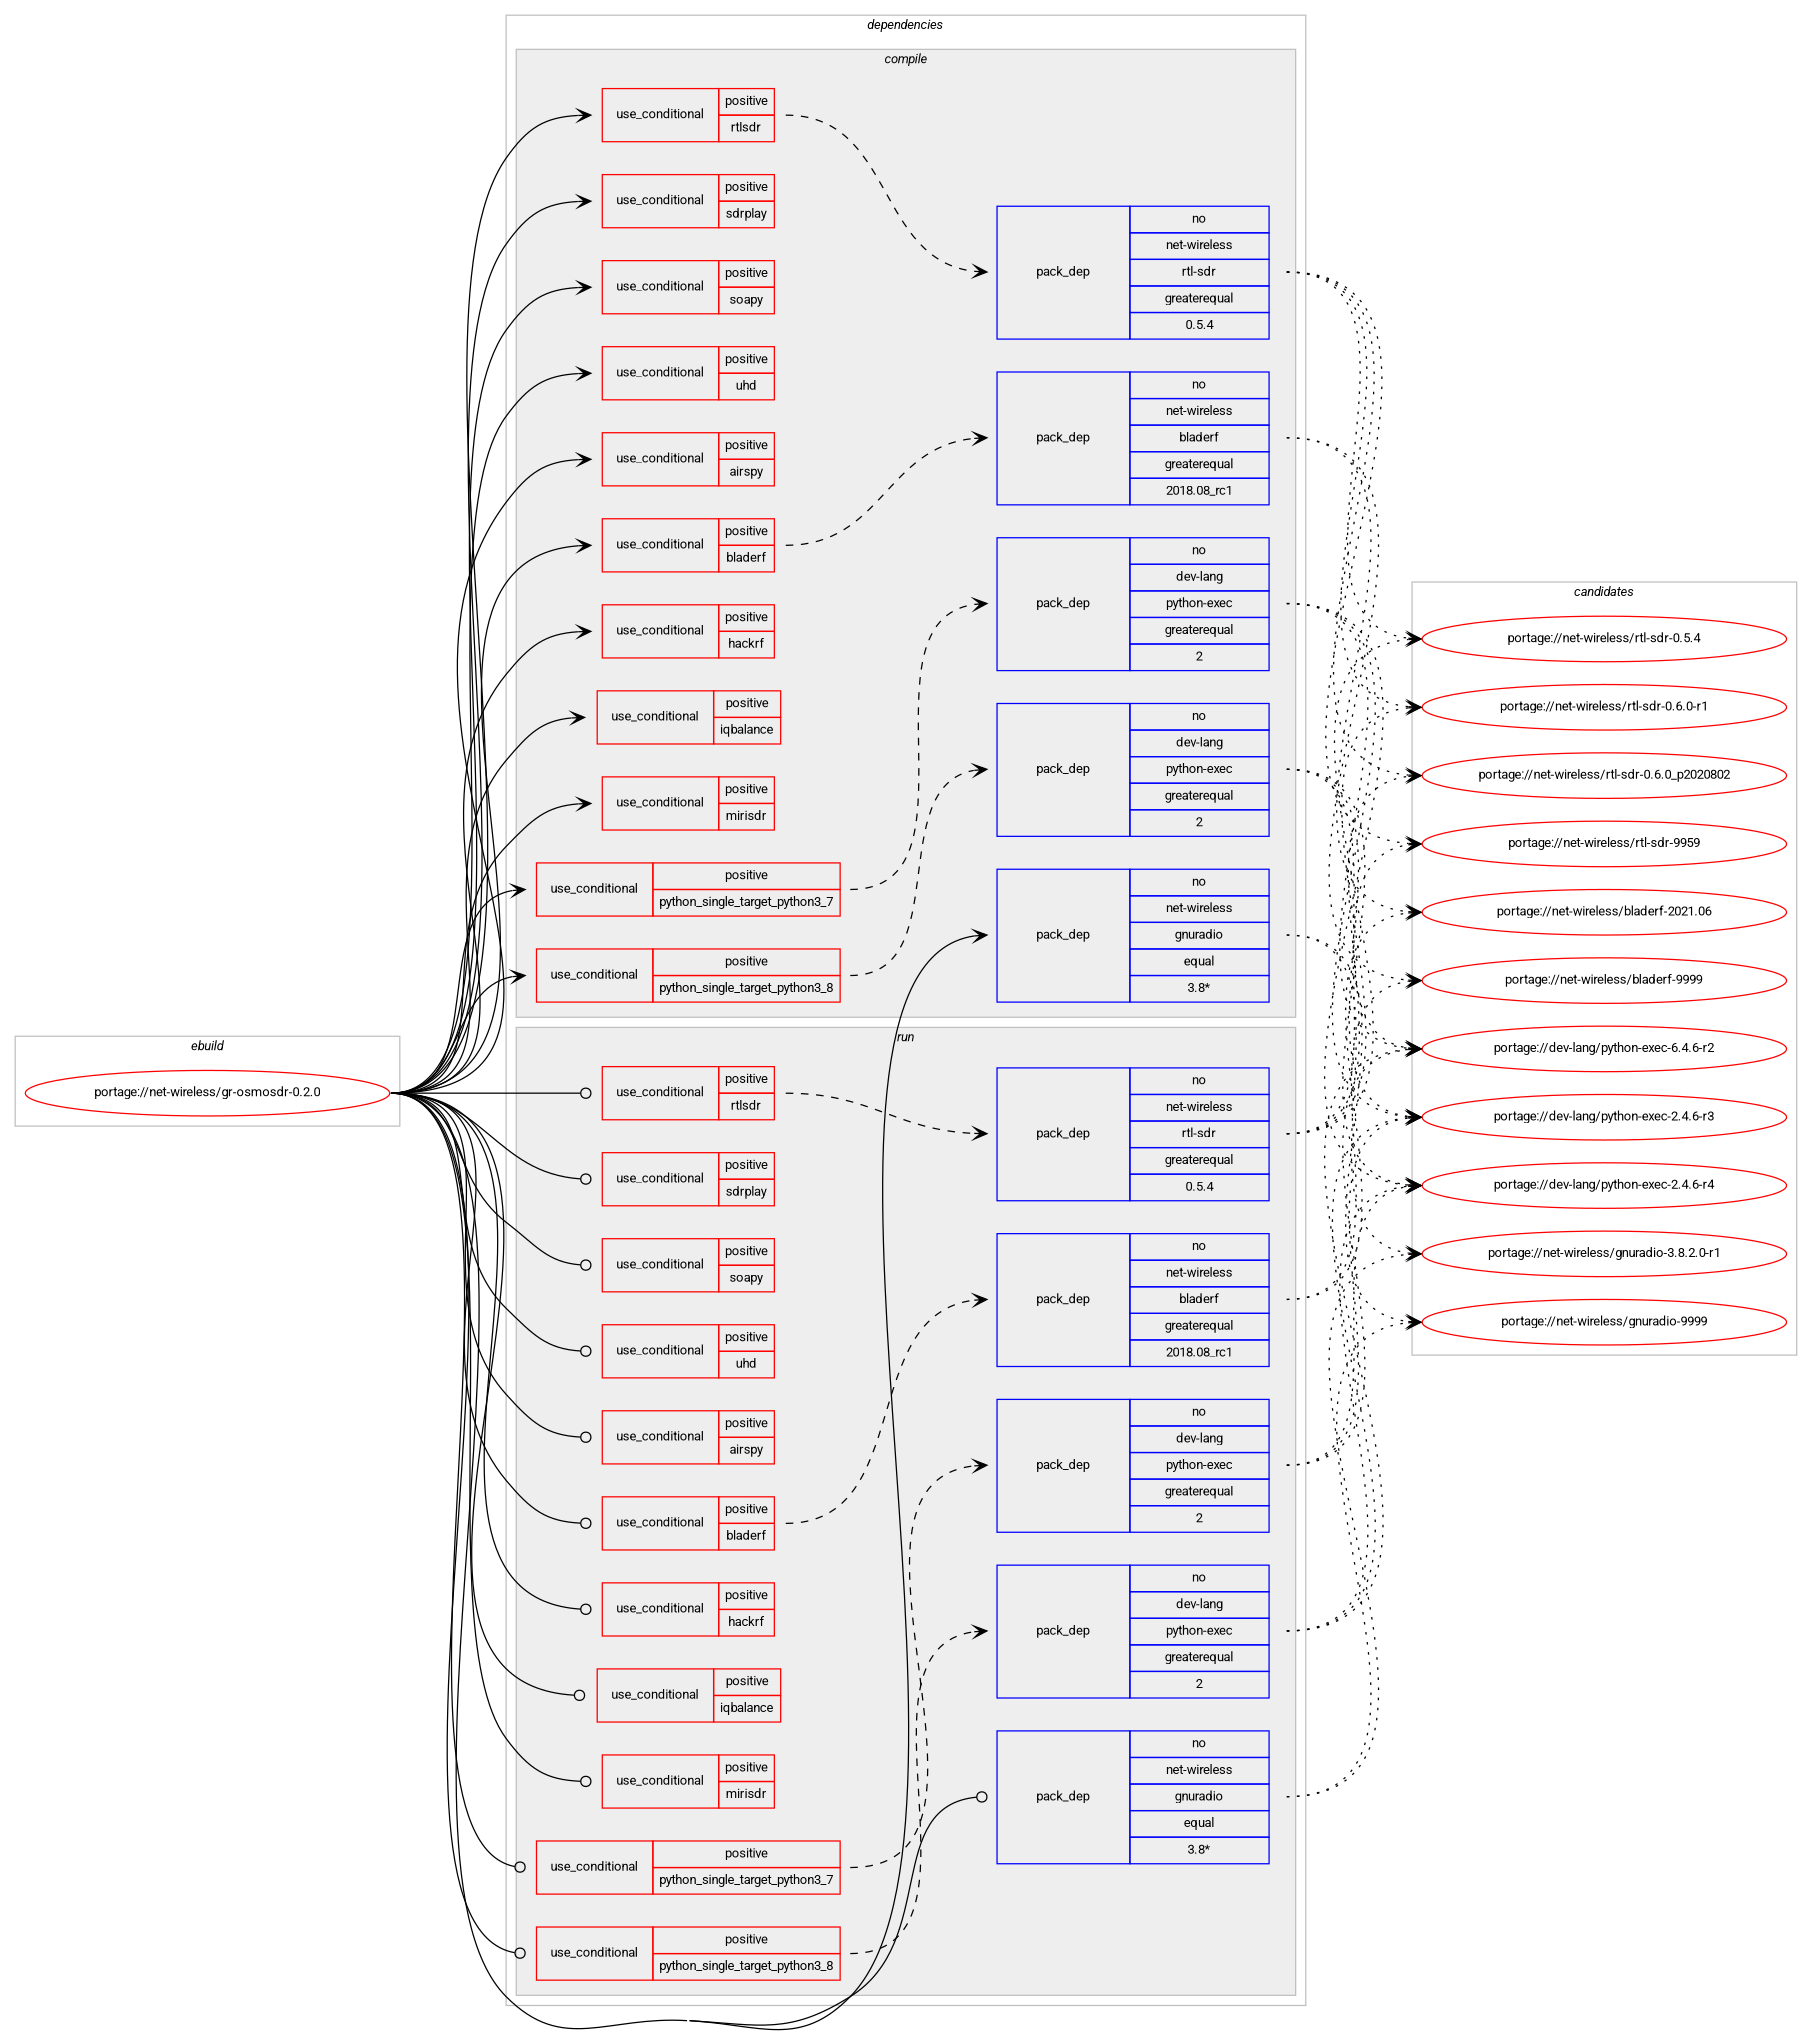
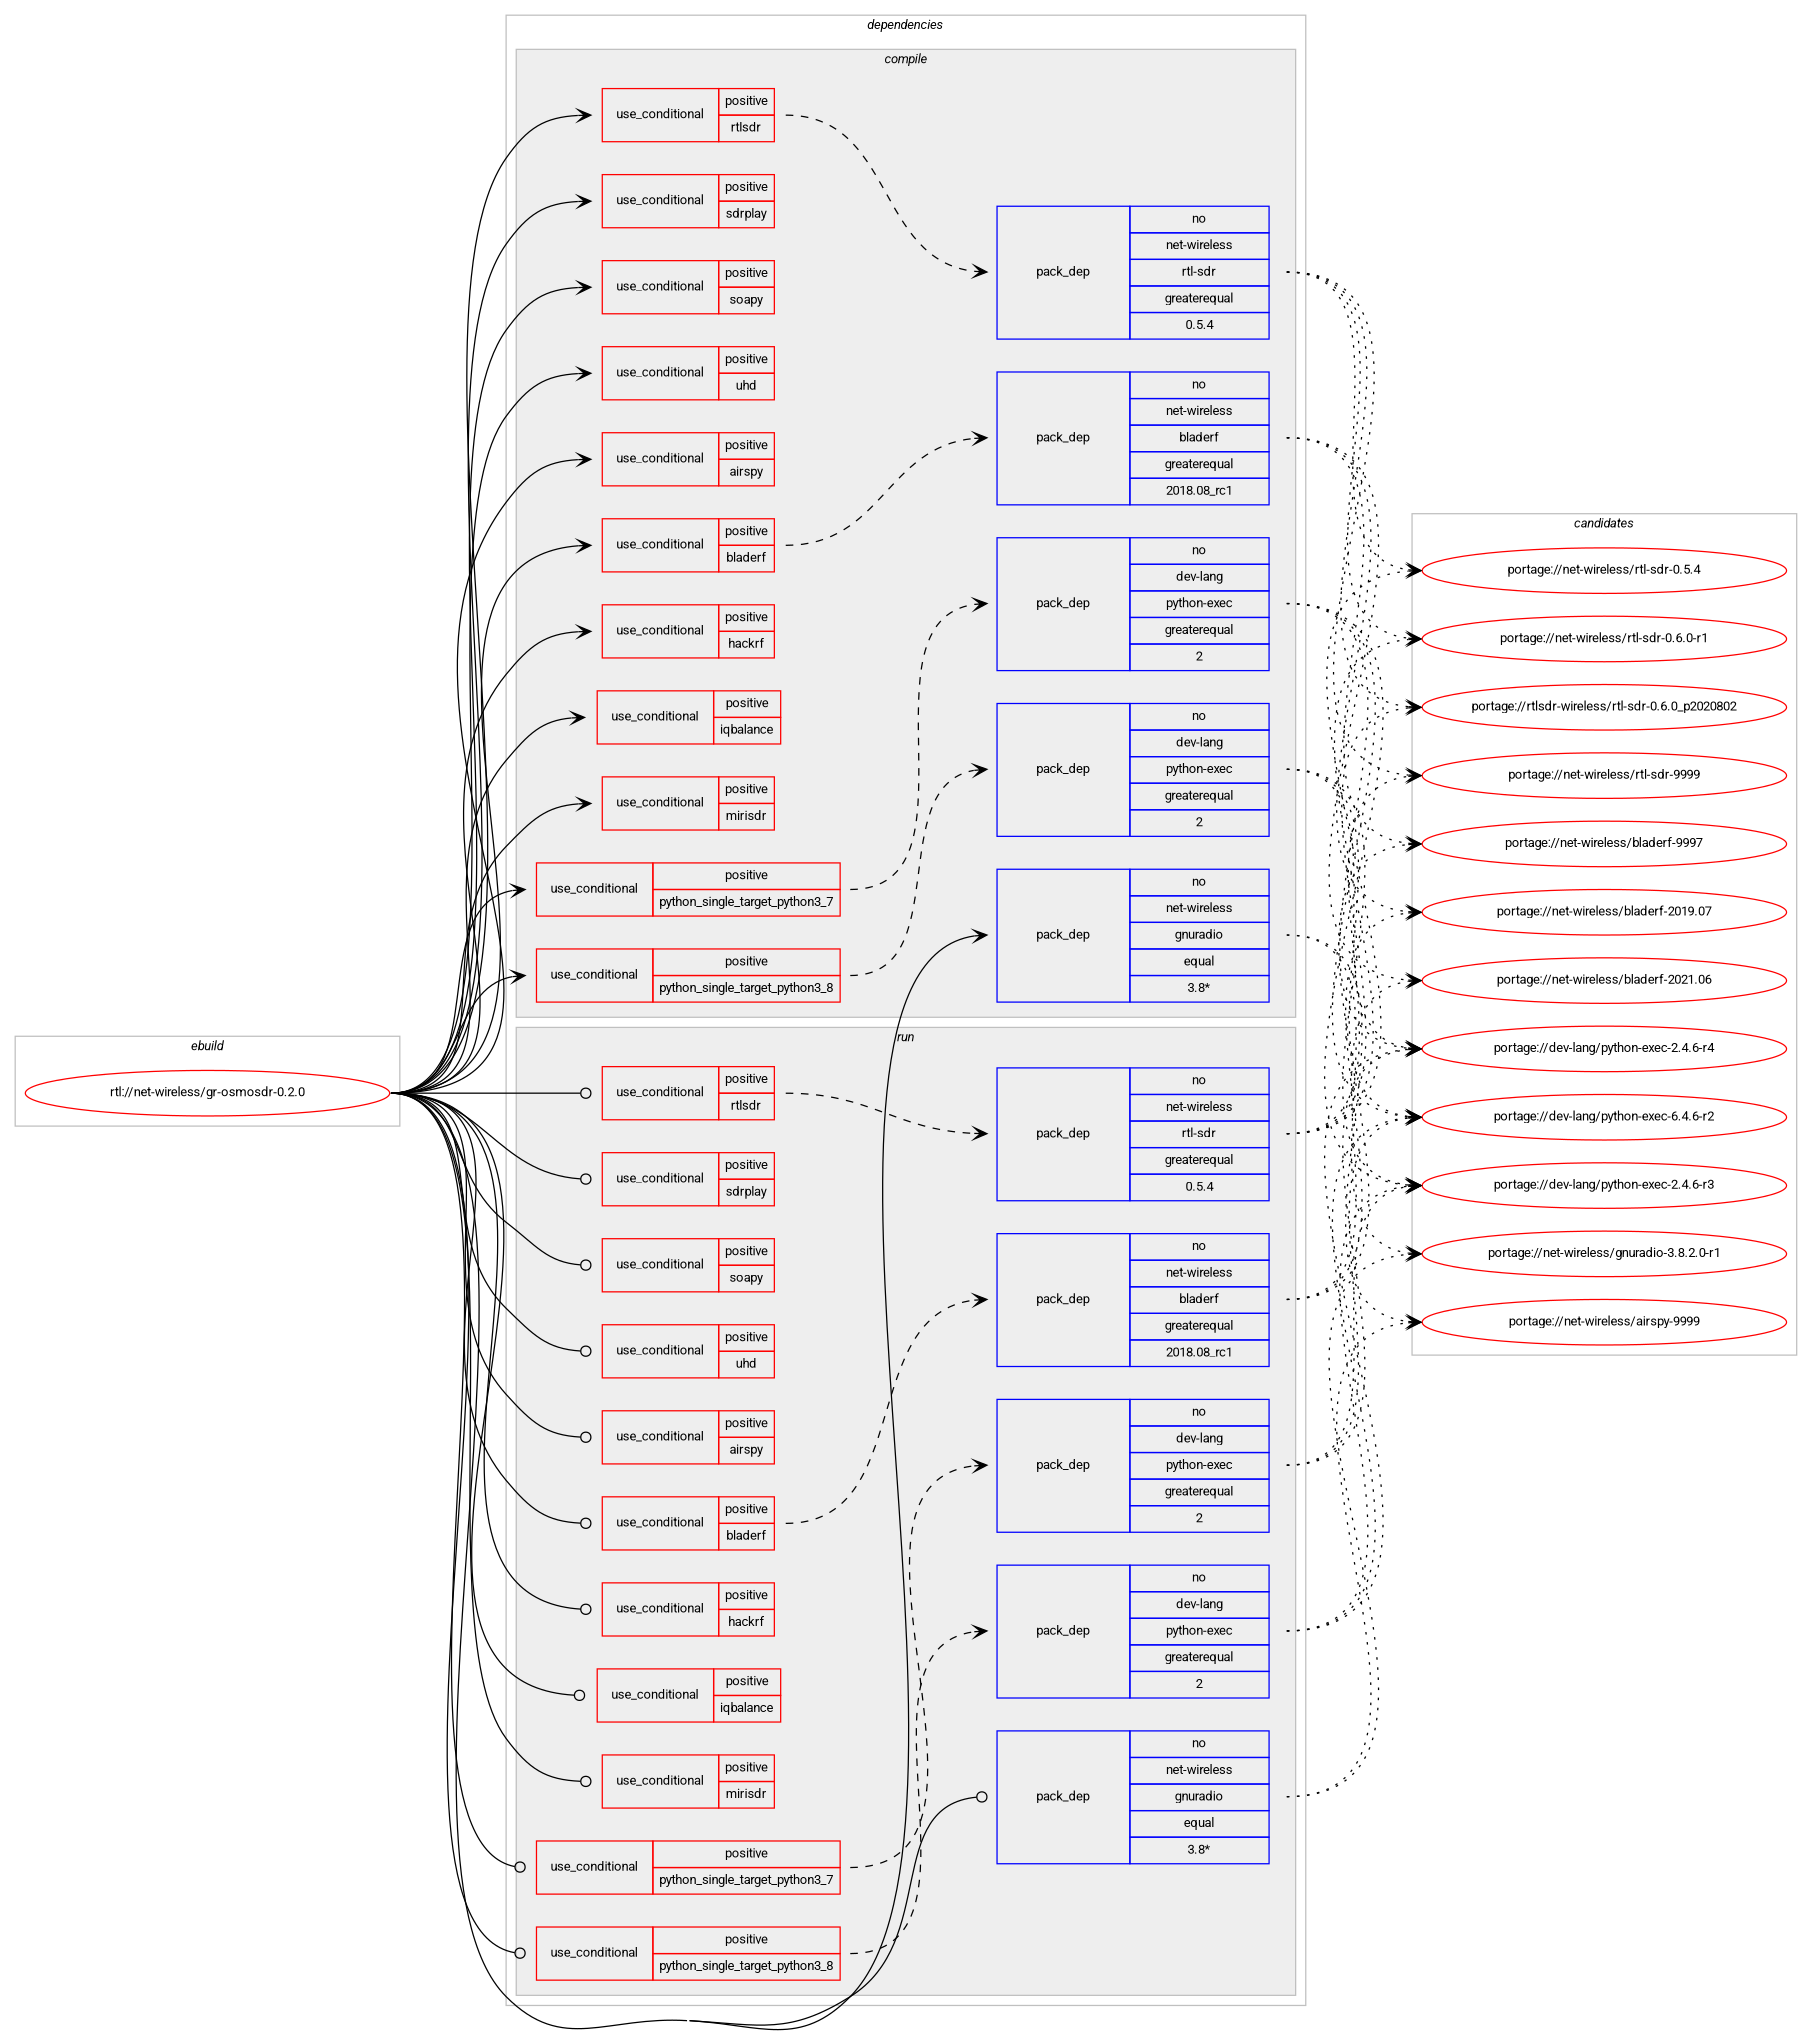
(1604, 776) -> (1604, 707)
(1604, 844) -> (1604, 776)
none -> (1604, 912)
(1604, 981) -> (1604, 844)
(208, 1093) -> (208, 1093)
(1604, 1322) -> (1604, 1322)
